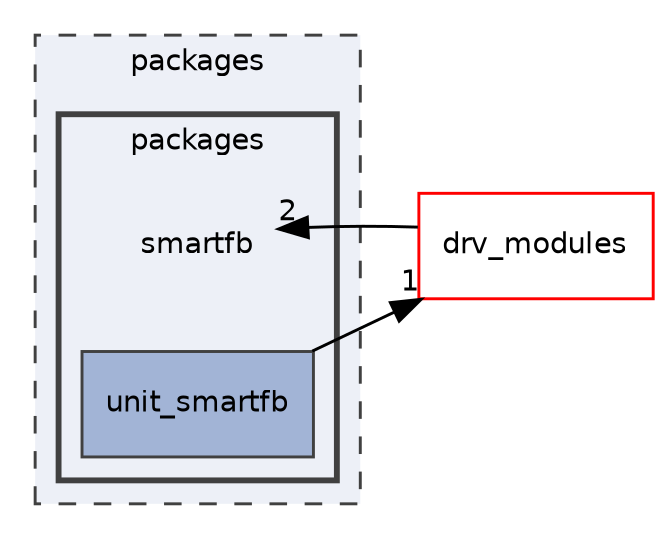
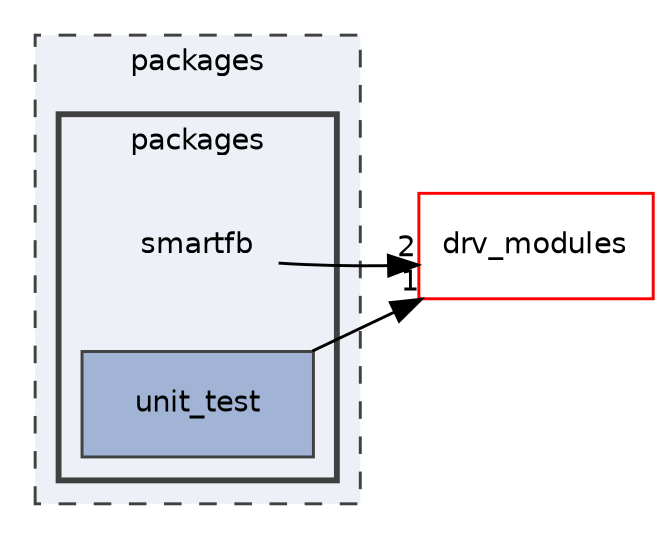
(379, 226) -> (317, 265)
(198, 404) -> (198, 404)
